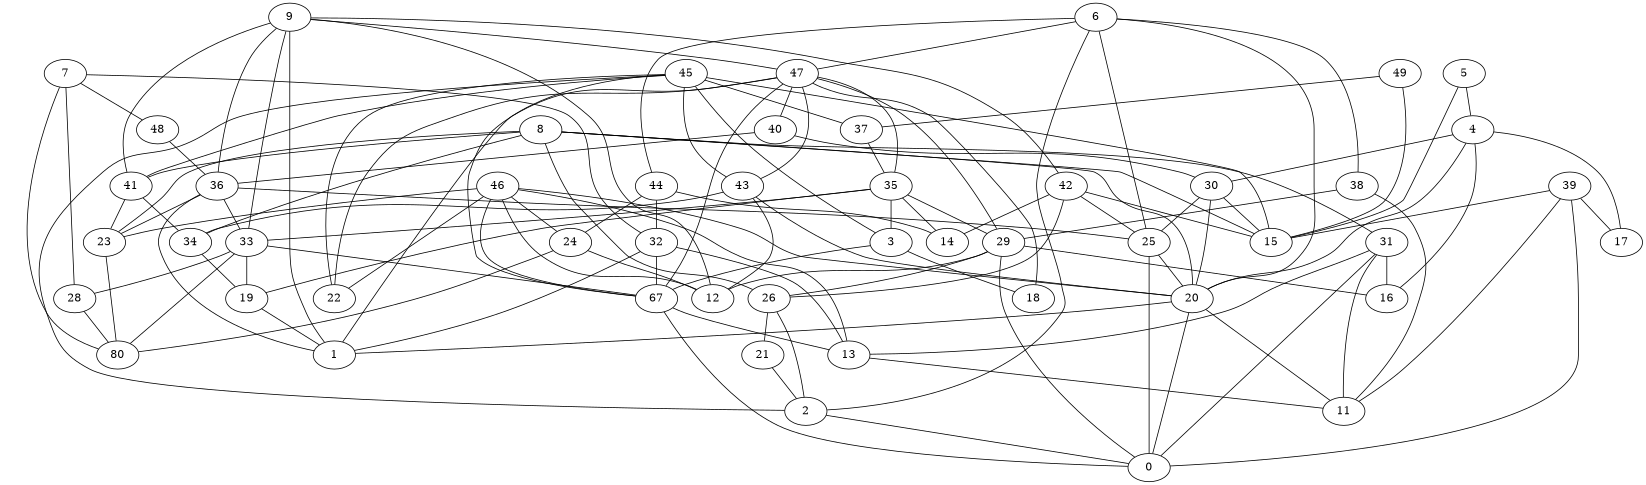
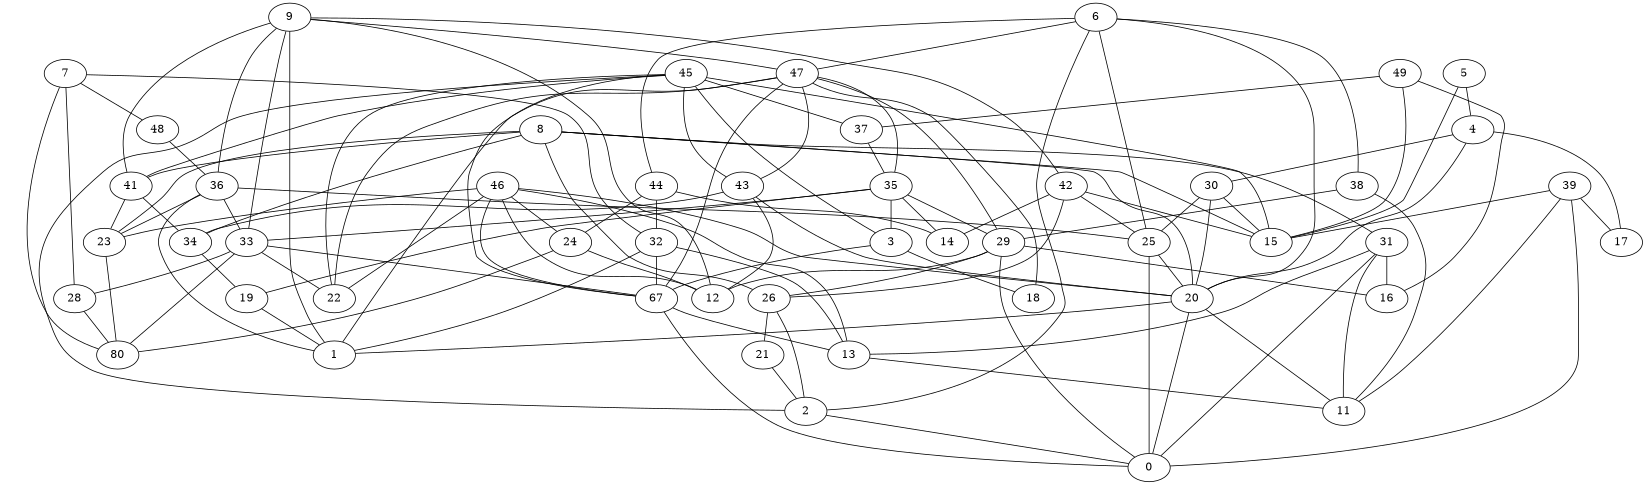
(775, 130) -> none
(1457, 225) -> (1496, 177)
(247, 271) -> (286, 268)
